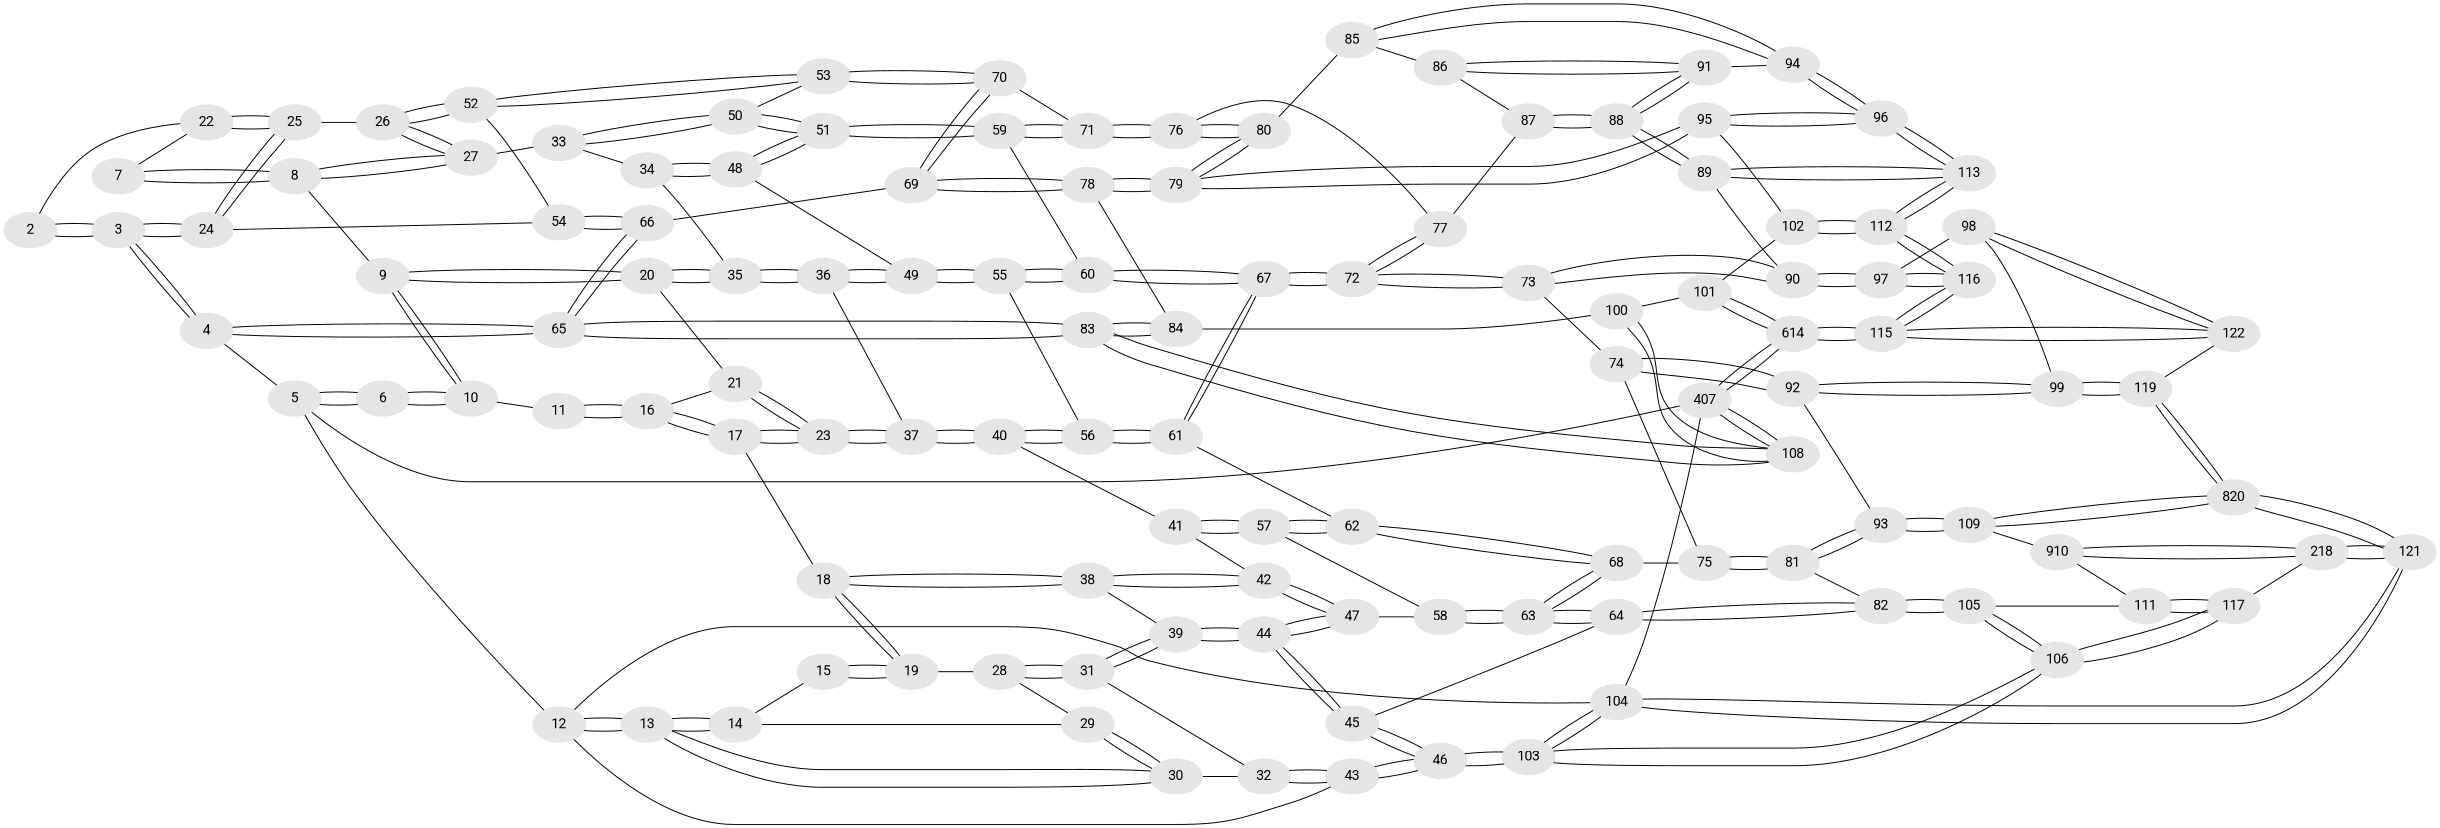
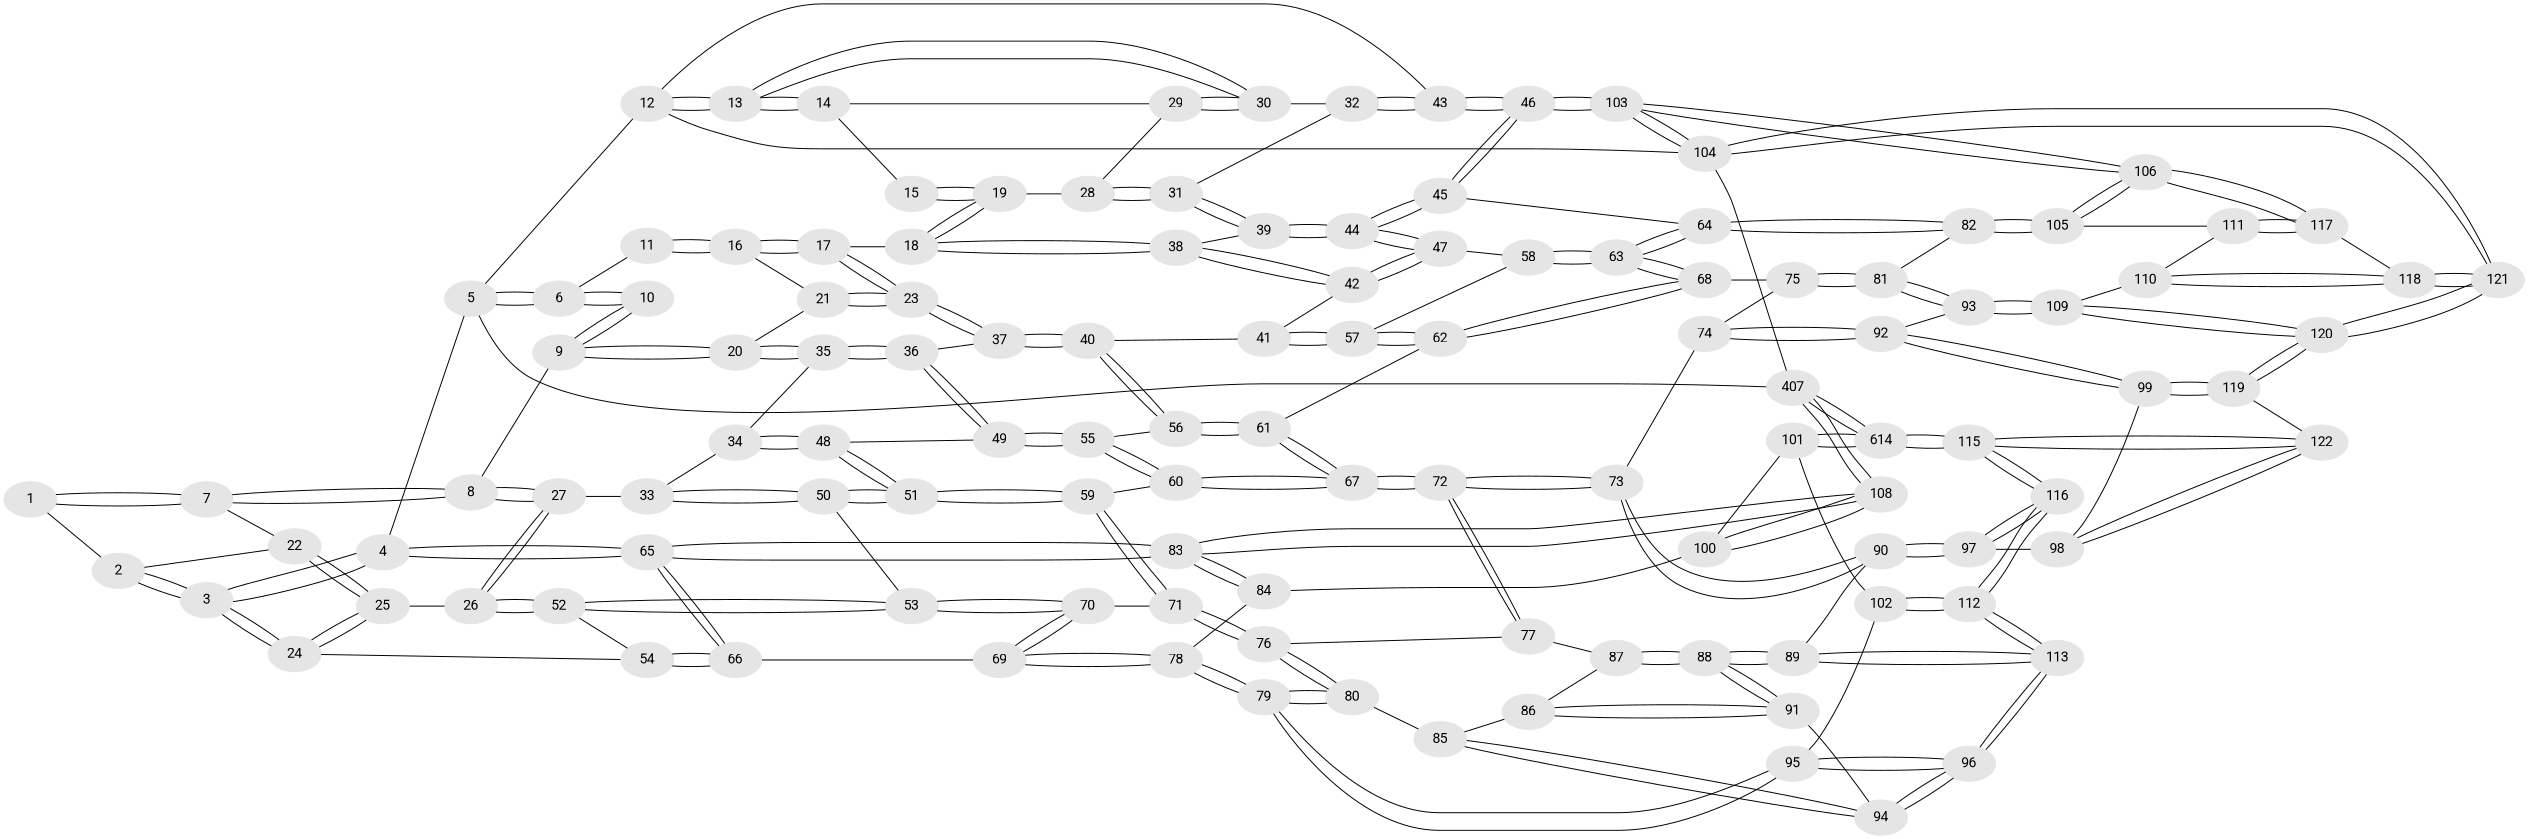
(515, 405) -> (603, 272)
(2233, 497) -> (2322, 335)
none -> (30, 499)
(2057, 552) -> (2145, 280)
(2322, 552) -> (2410, 280)
